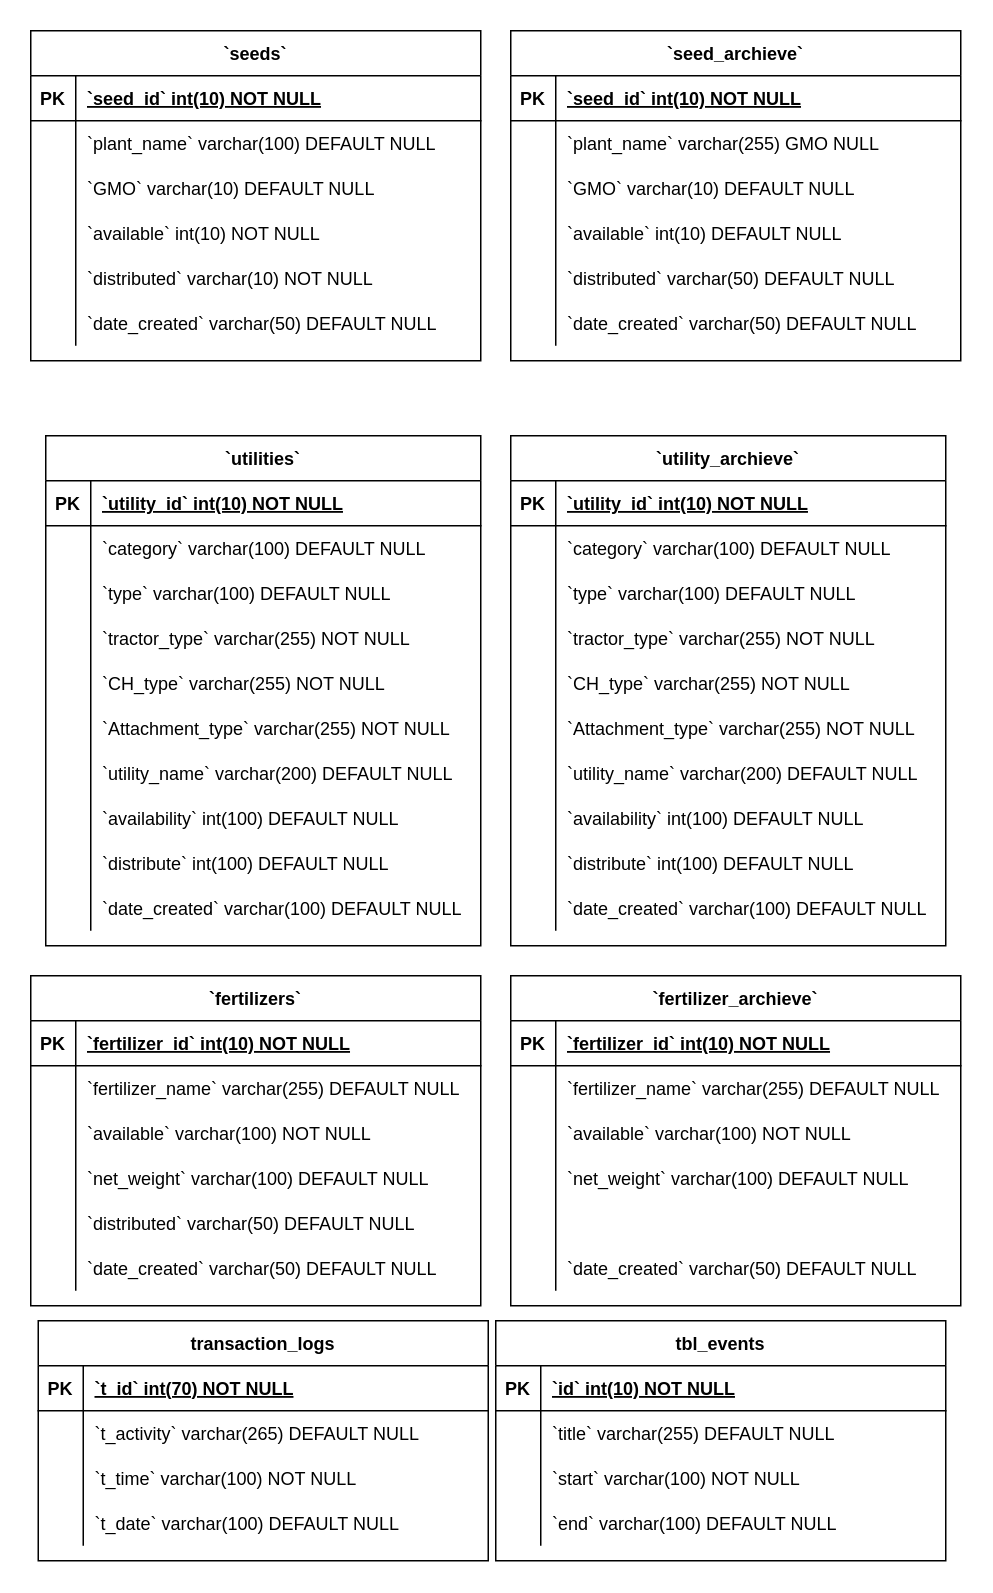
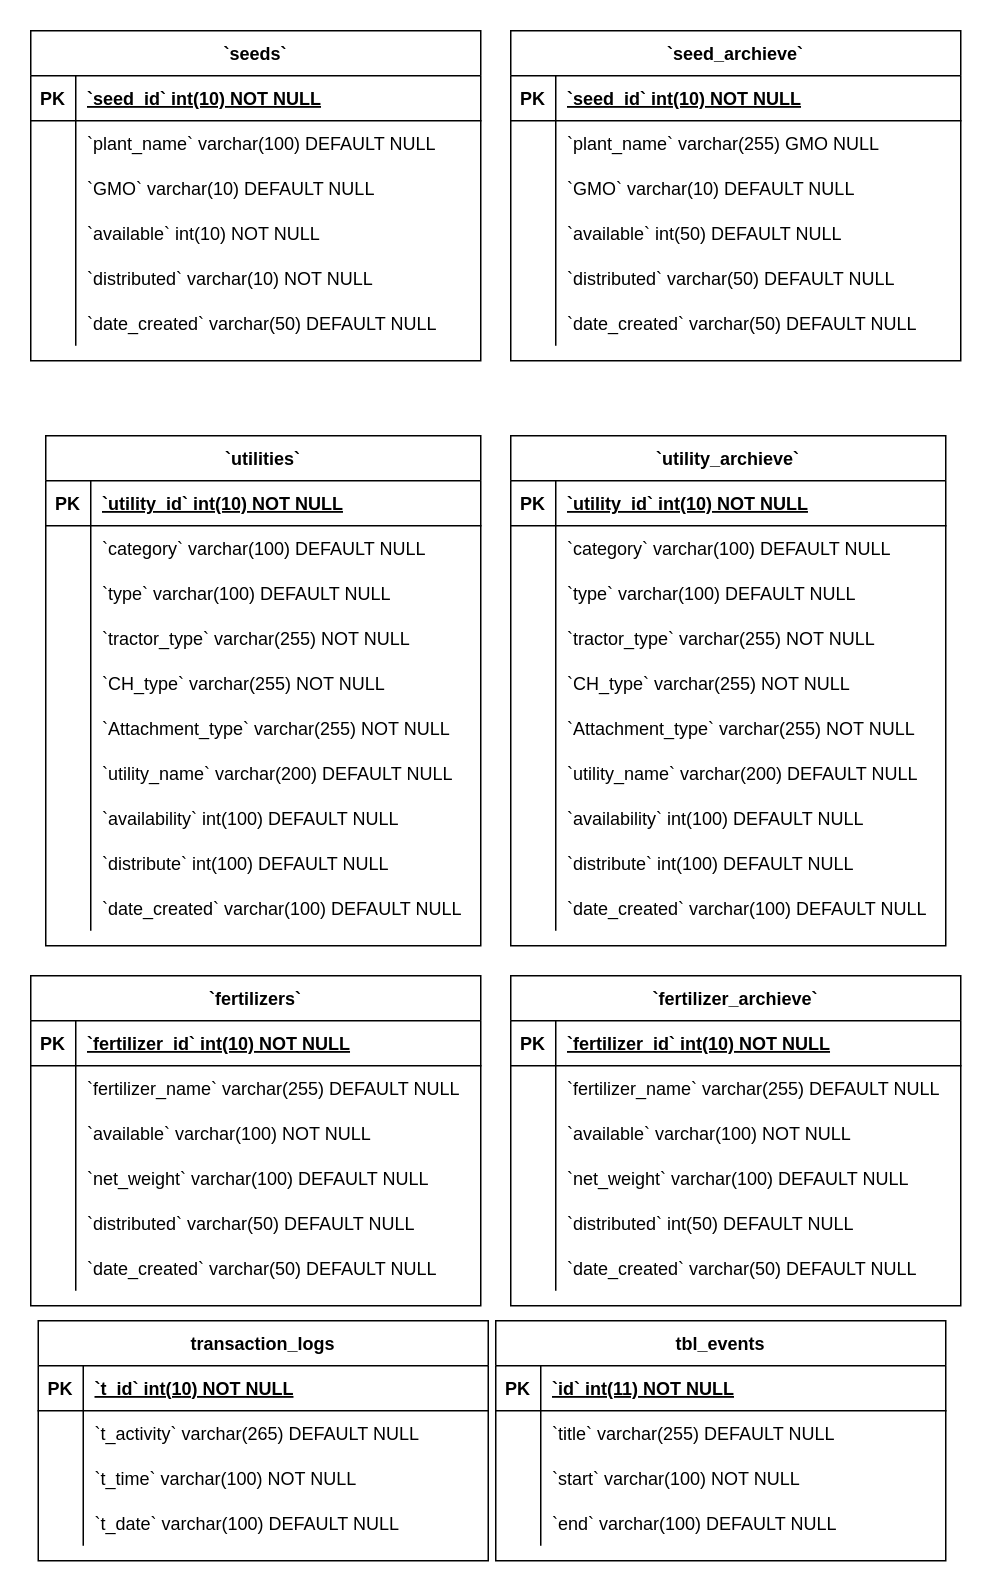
(712, 234) -> (712, 234)
none -> (758, 1223)
(199, 1389) -> (199, 1389)
(646, 1389) -> (646, 1389)
